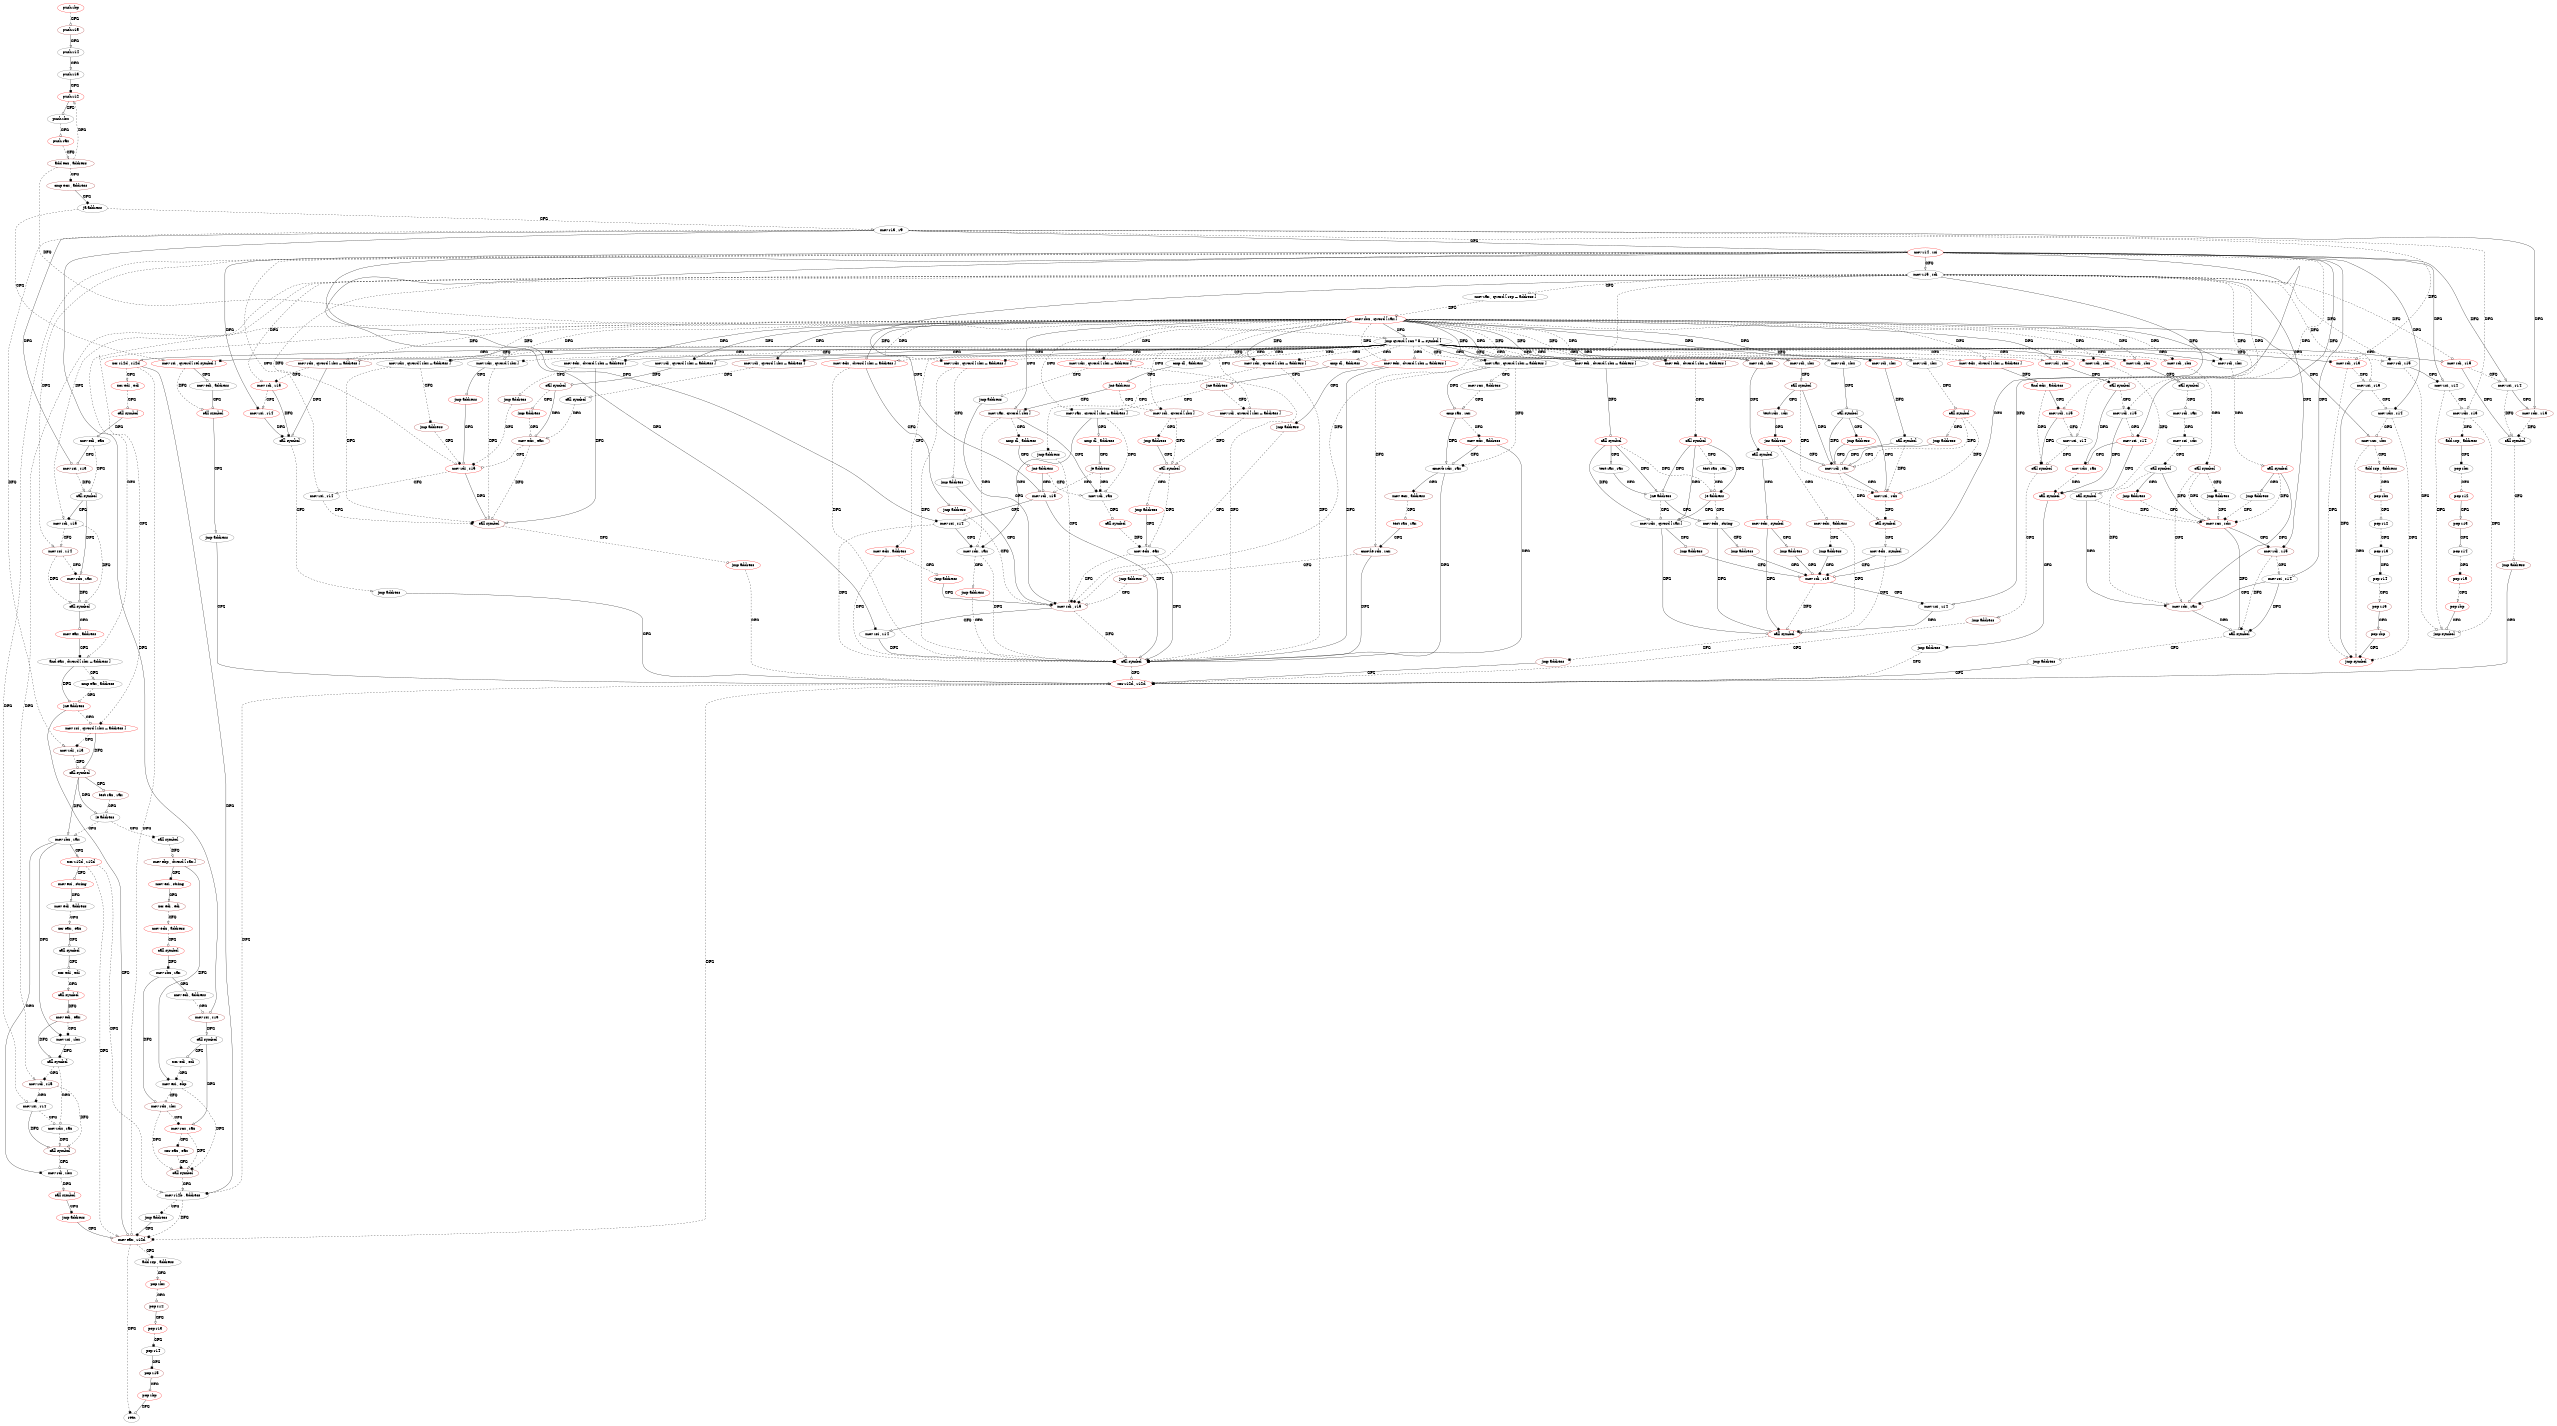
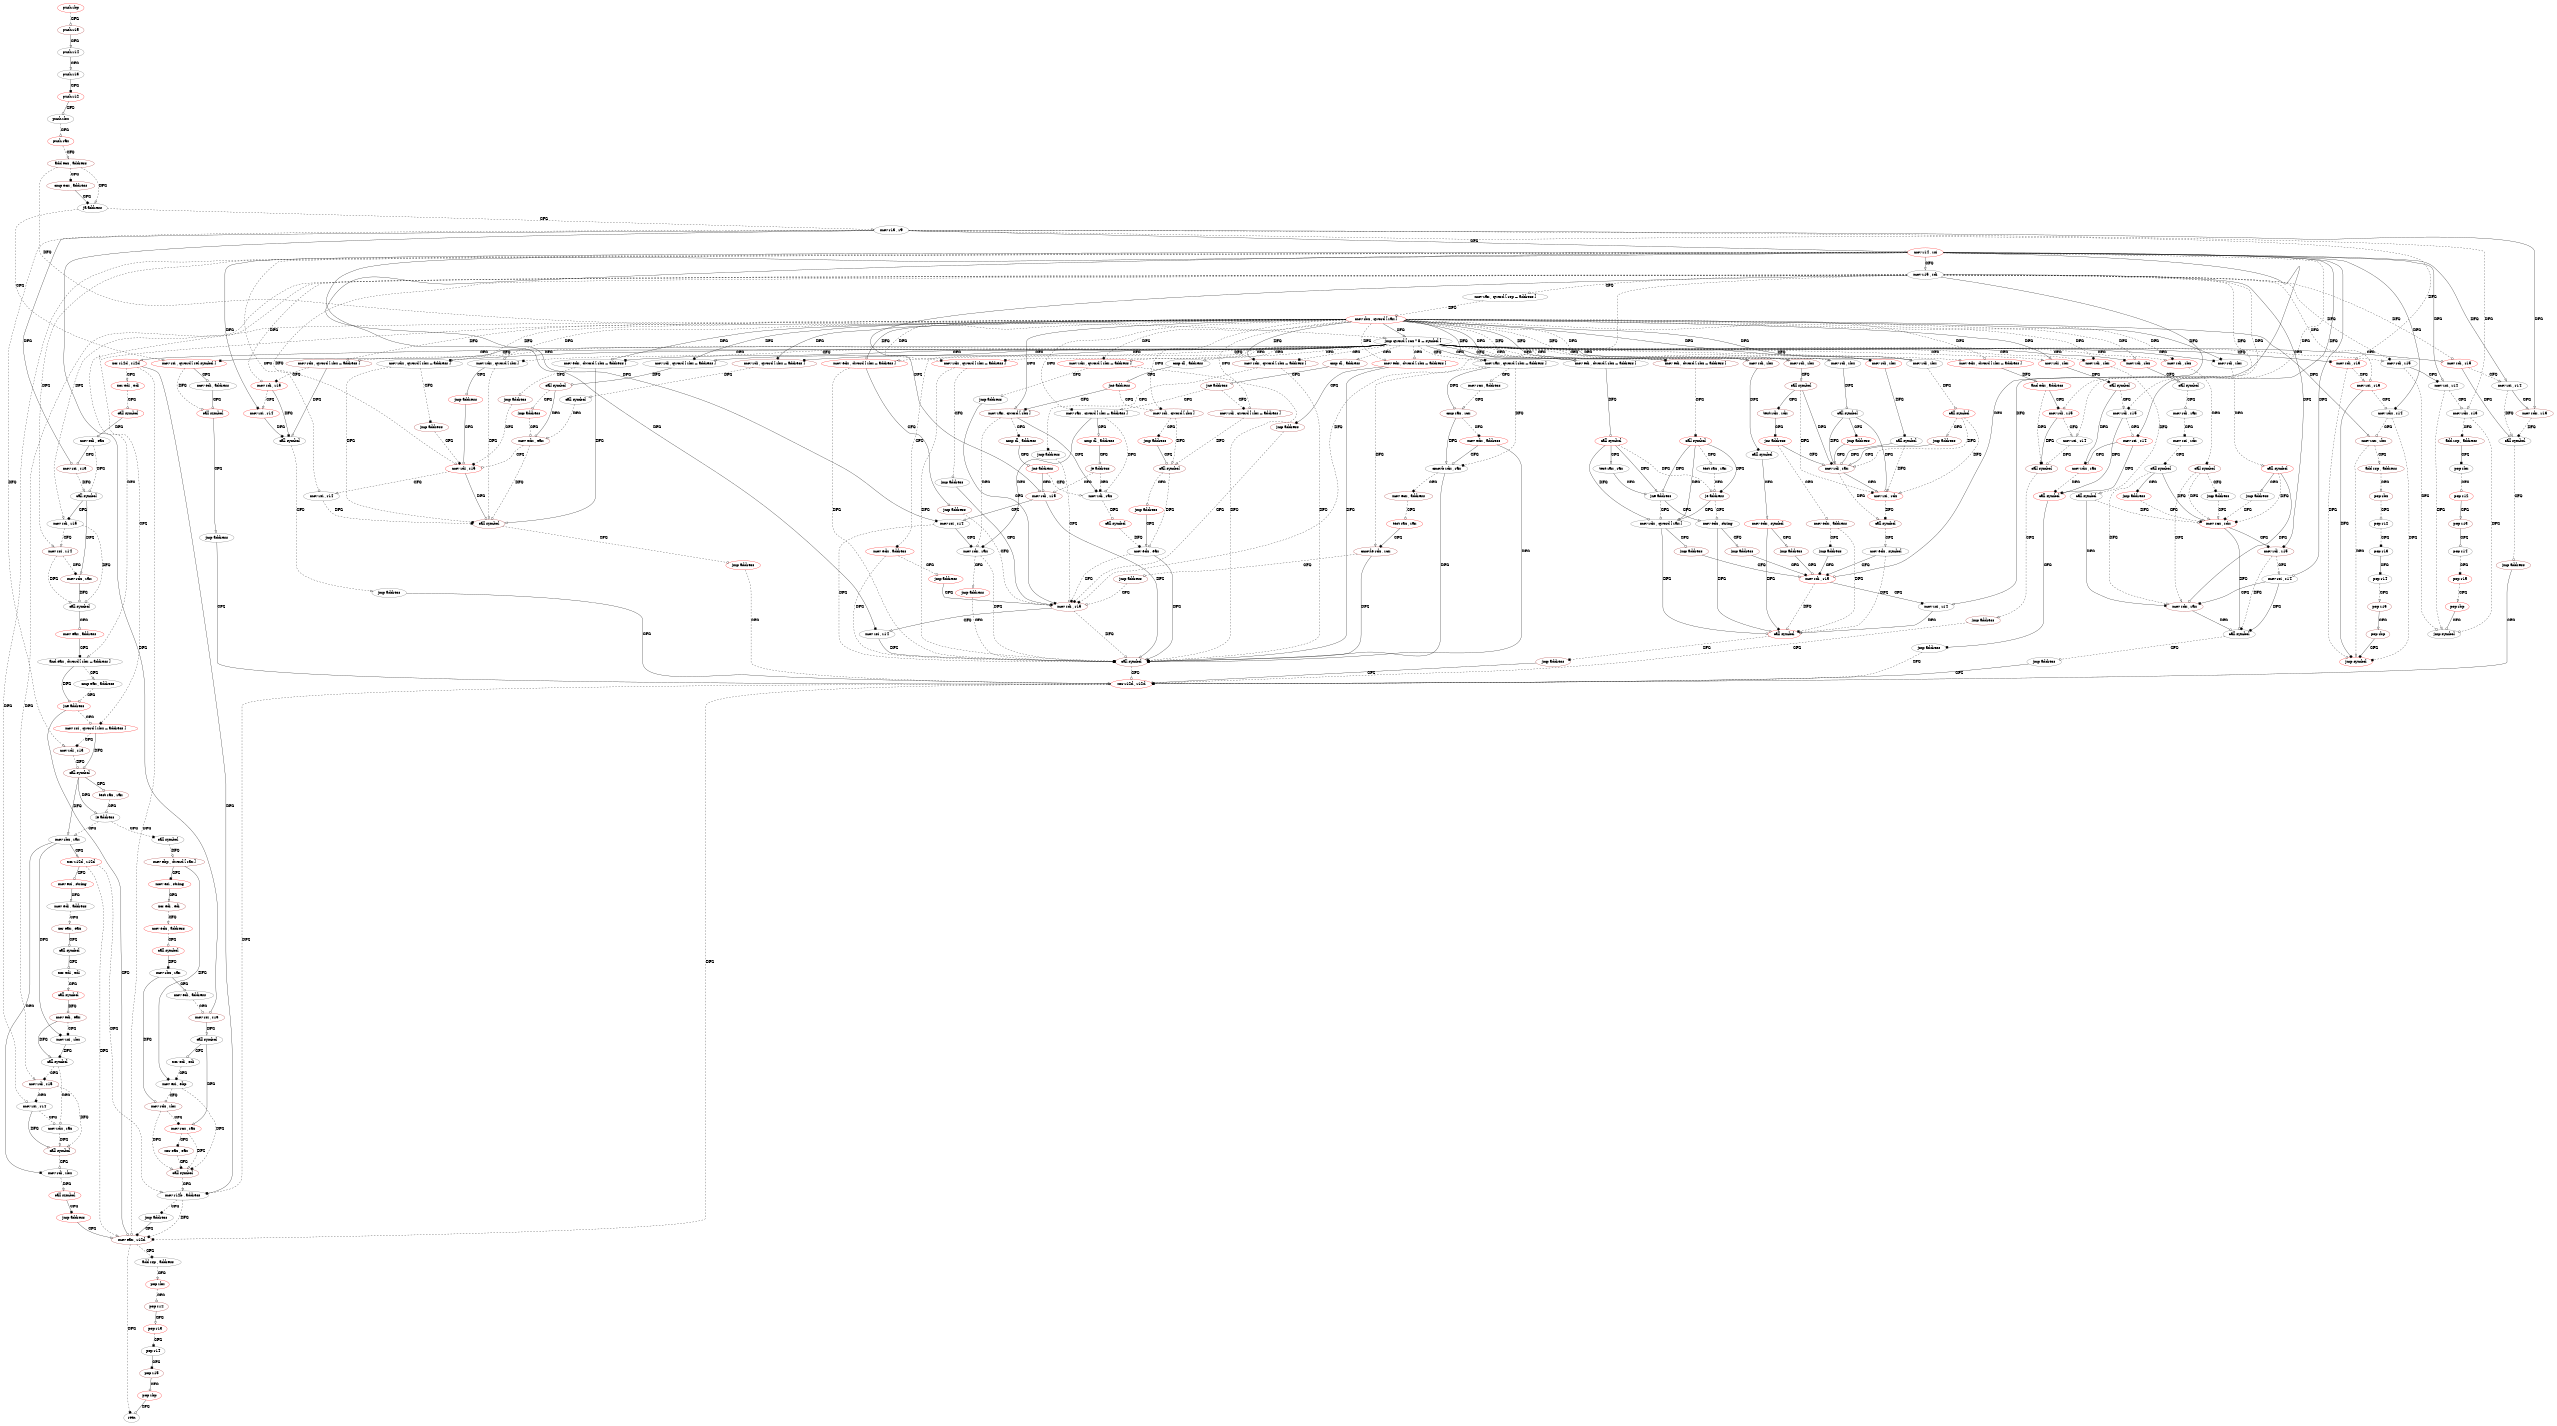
(78, 132) -> (97, 181)
(2315, 330) -> (2315, 330)
(2368, 386) -> (2368, 386)
(1426, 480) -> (1426, 480)
